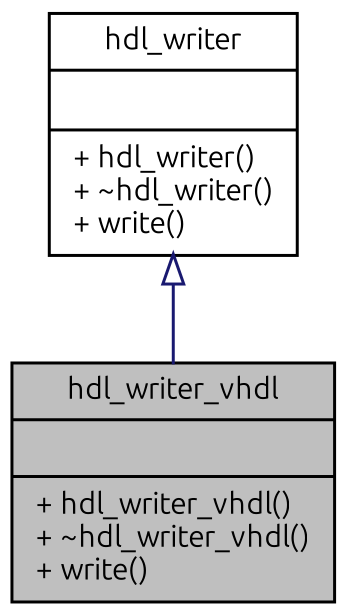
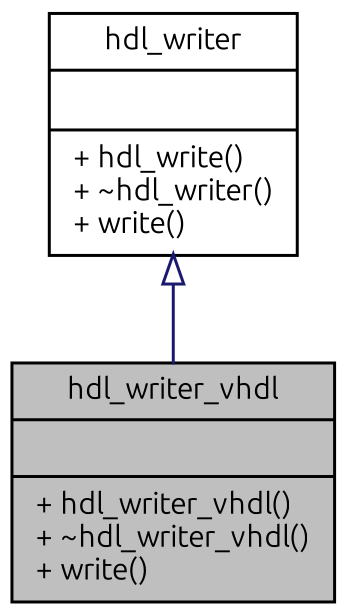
(164, 158) -> (160, 158)
